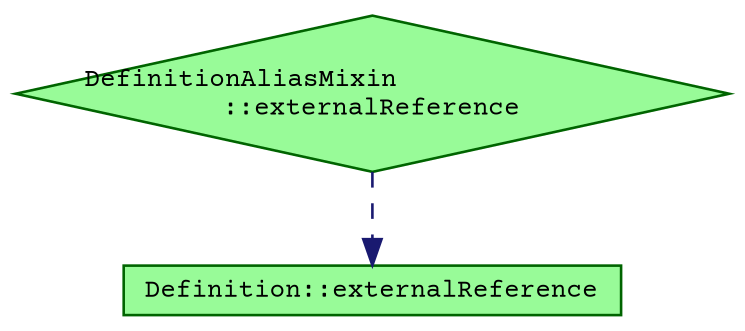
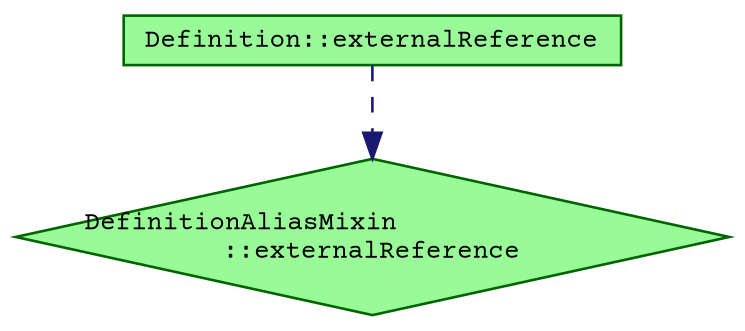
(372, 205) -> (372, 99)
